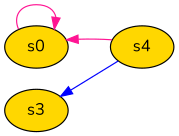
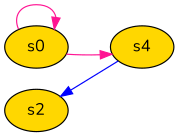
(95, 39) -> (83, 55)
(36, 110) -> (36, 110)
